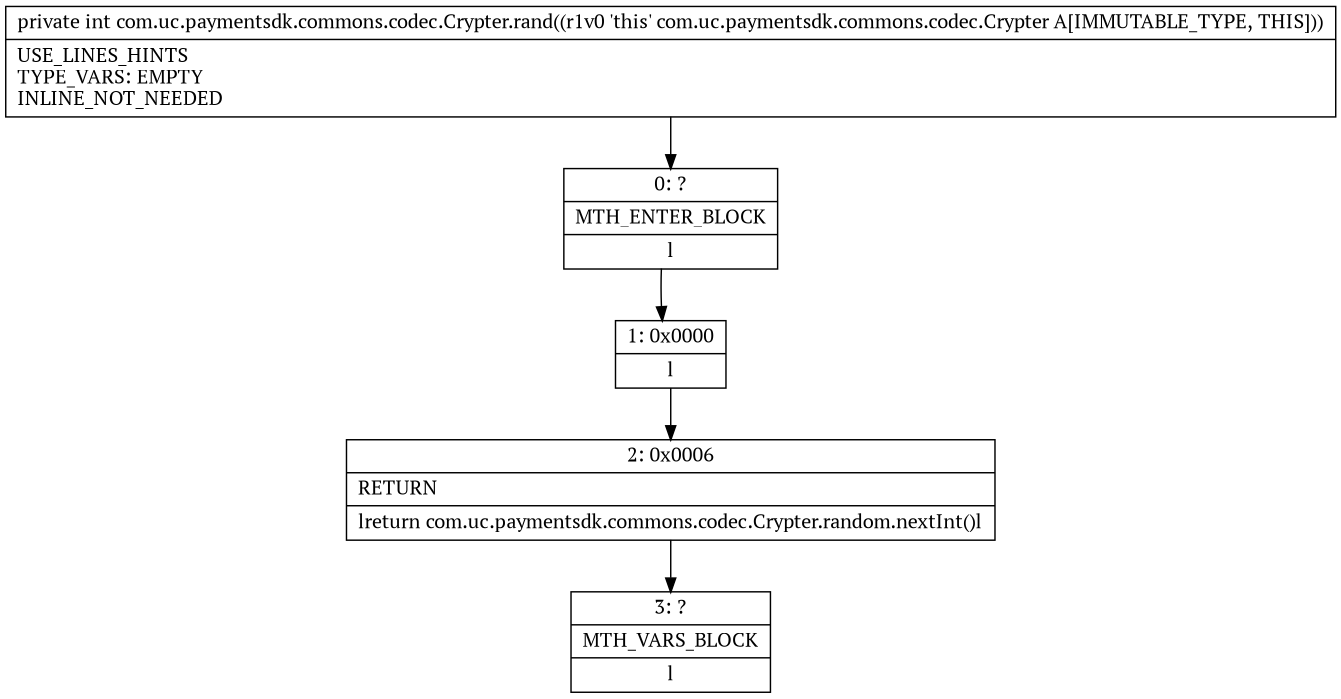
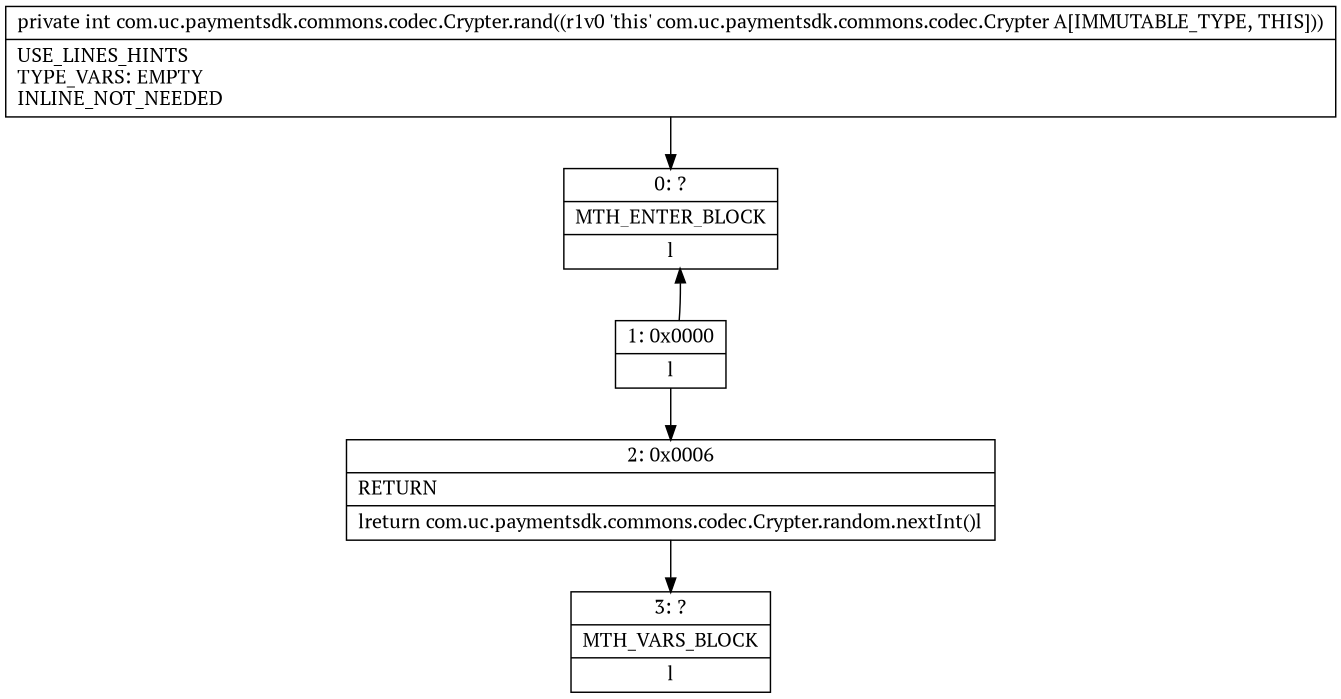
(661, 288) -> (680, 302)
